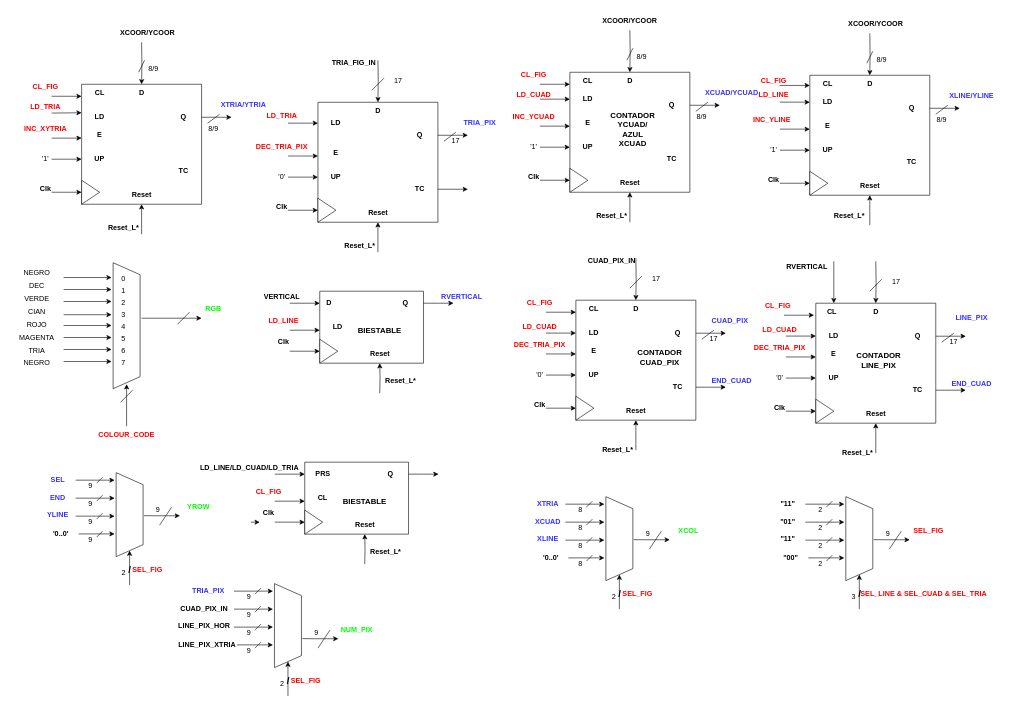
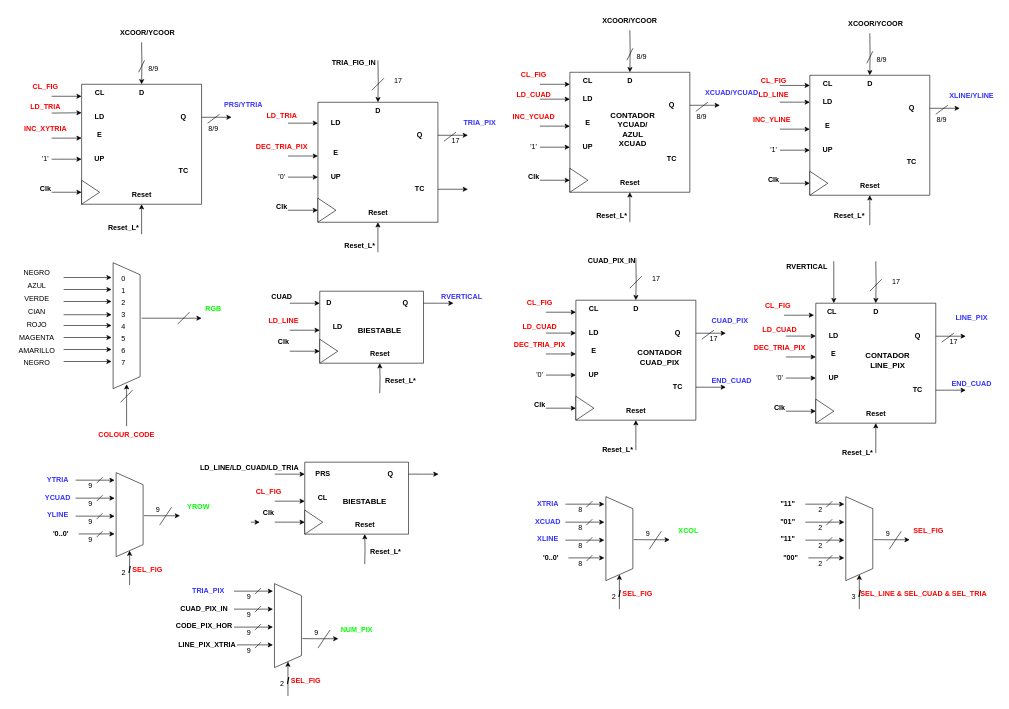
(243, 105) -> (243, 105)
(37, 286) -> (37, 286)
(282, 297) -> (282, 297)
(37, 351) -> (37, 351)
(879, 360) -> (888, 360)
(58, 480) -> (58, 480)
(58, 498) -> (58, 498)
(204, 626) -> (204, 626)
